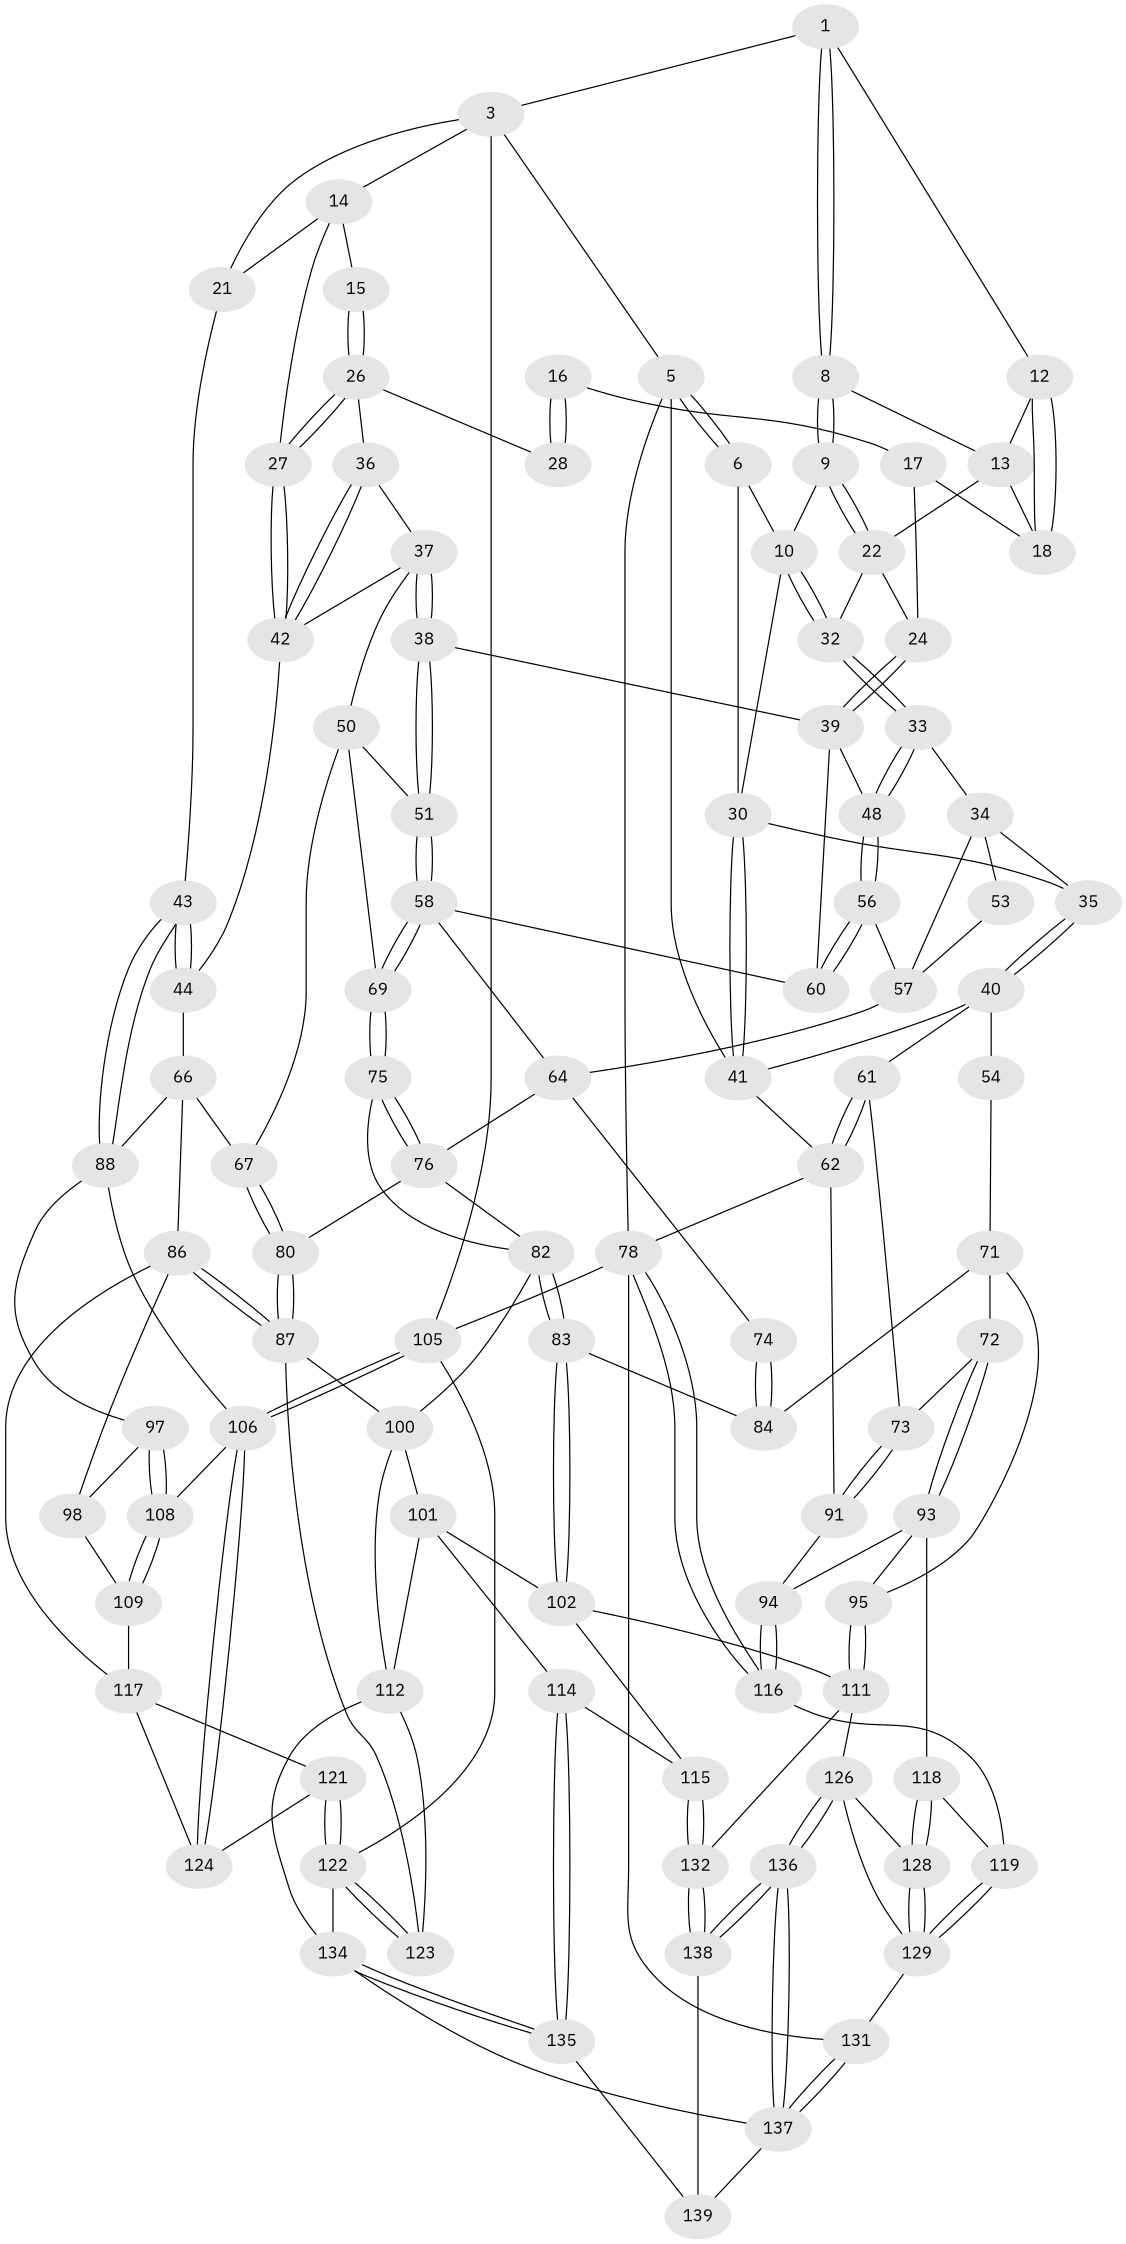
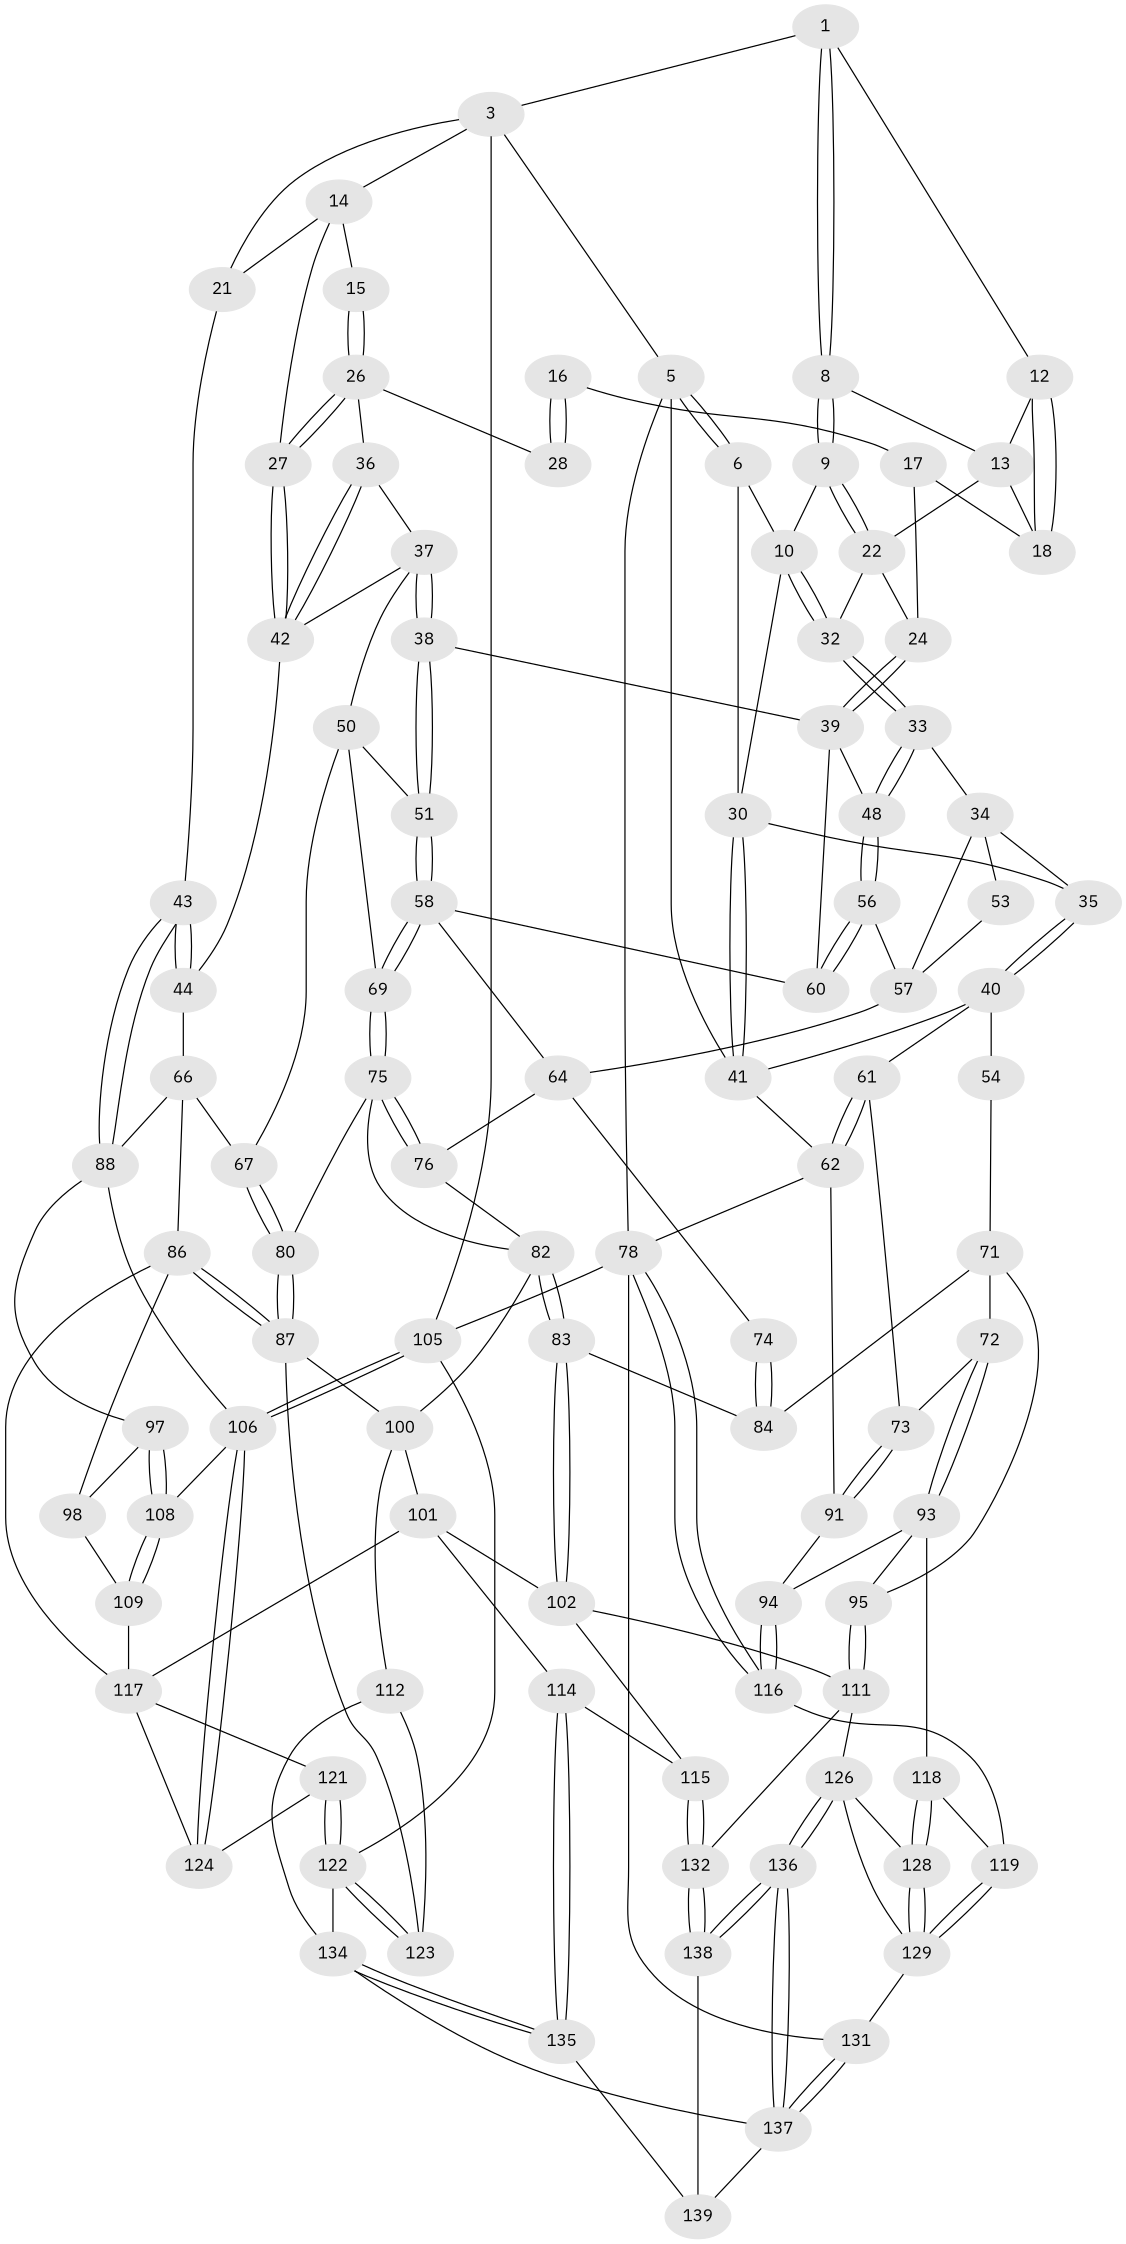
(355, 1209) -> (329, 1165)
(407, 1604) -> (276, 1604)
